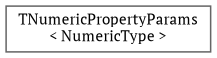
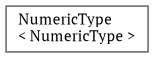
(108, 29) -> (77, 29)
